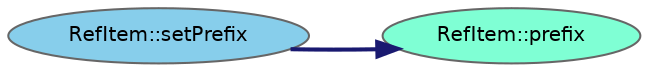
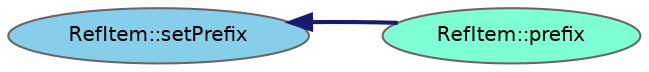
(334, 50) -> (355, 22)
